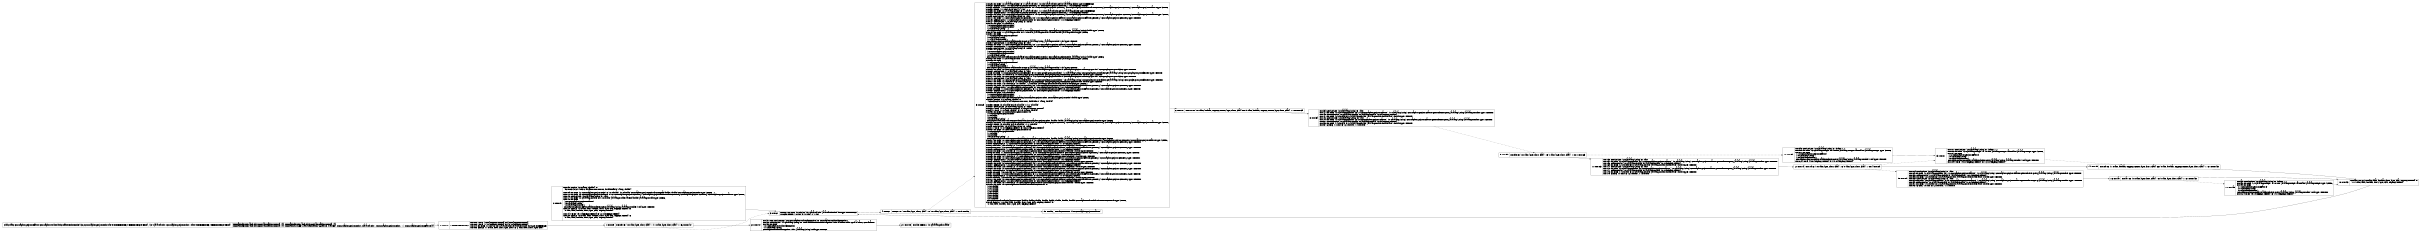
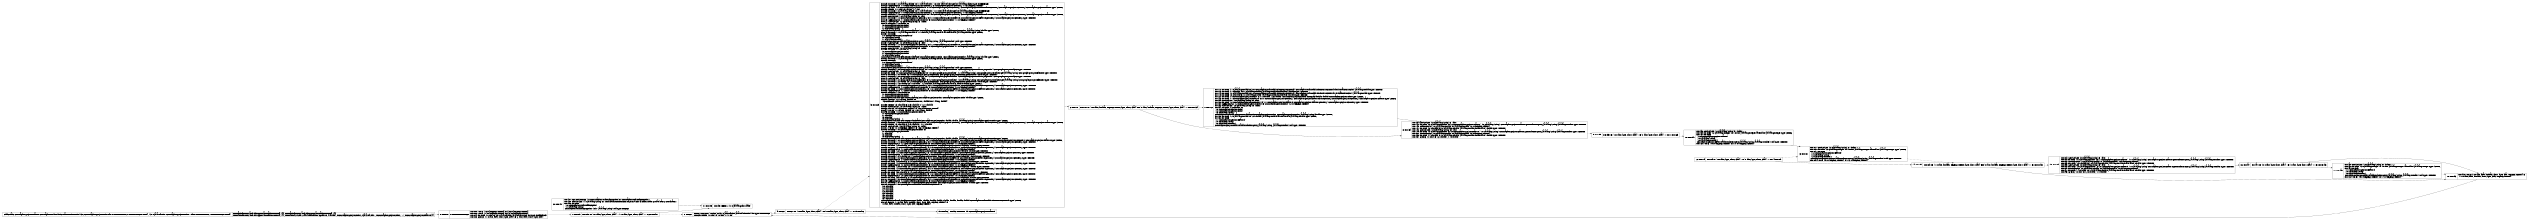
none -> (1300, 108)
(1685, 167) -> none
(1880, 170) -> (2046, 165)
(649, 203) -> none
(721, 225) -> (684, 211)
